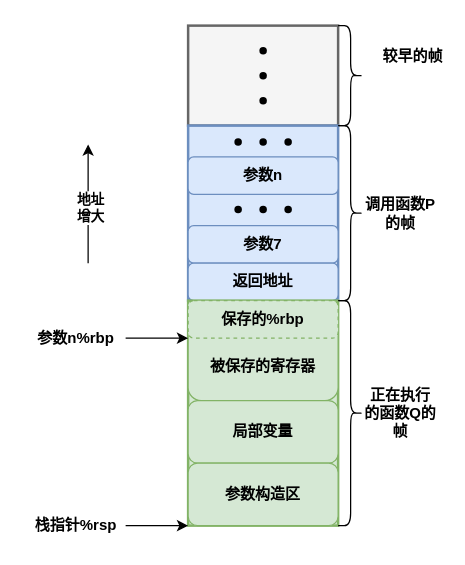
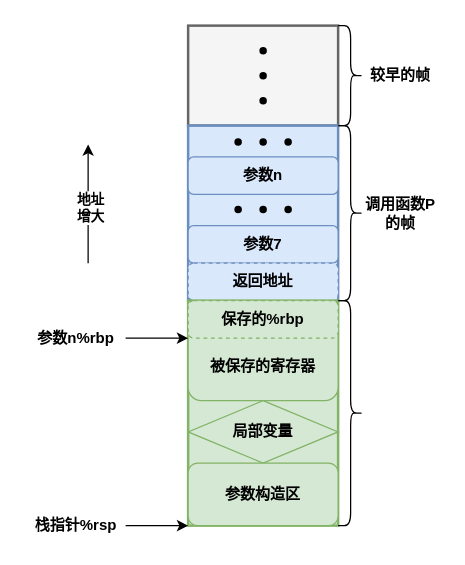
(413, 57) -> (401, 76)
(263, 282) -> (263, 282)
(401, 413) -> none
(263, 432) -> (263, 432)
